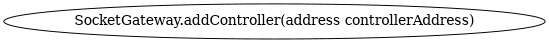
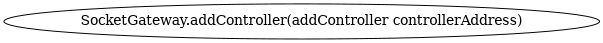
(274, 21) -> (302, 21)
